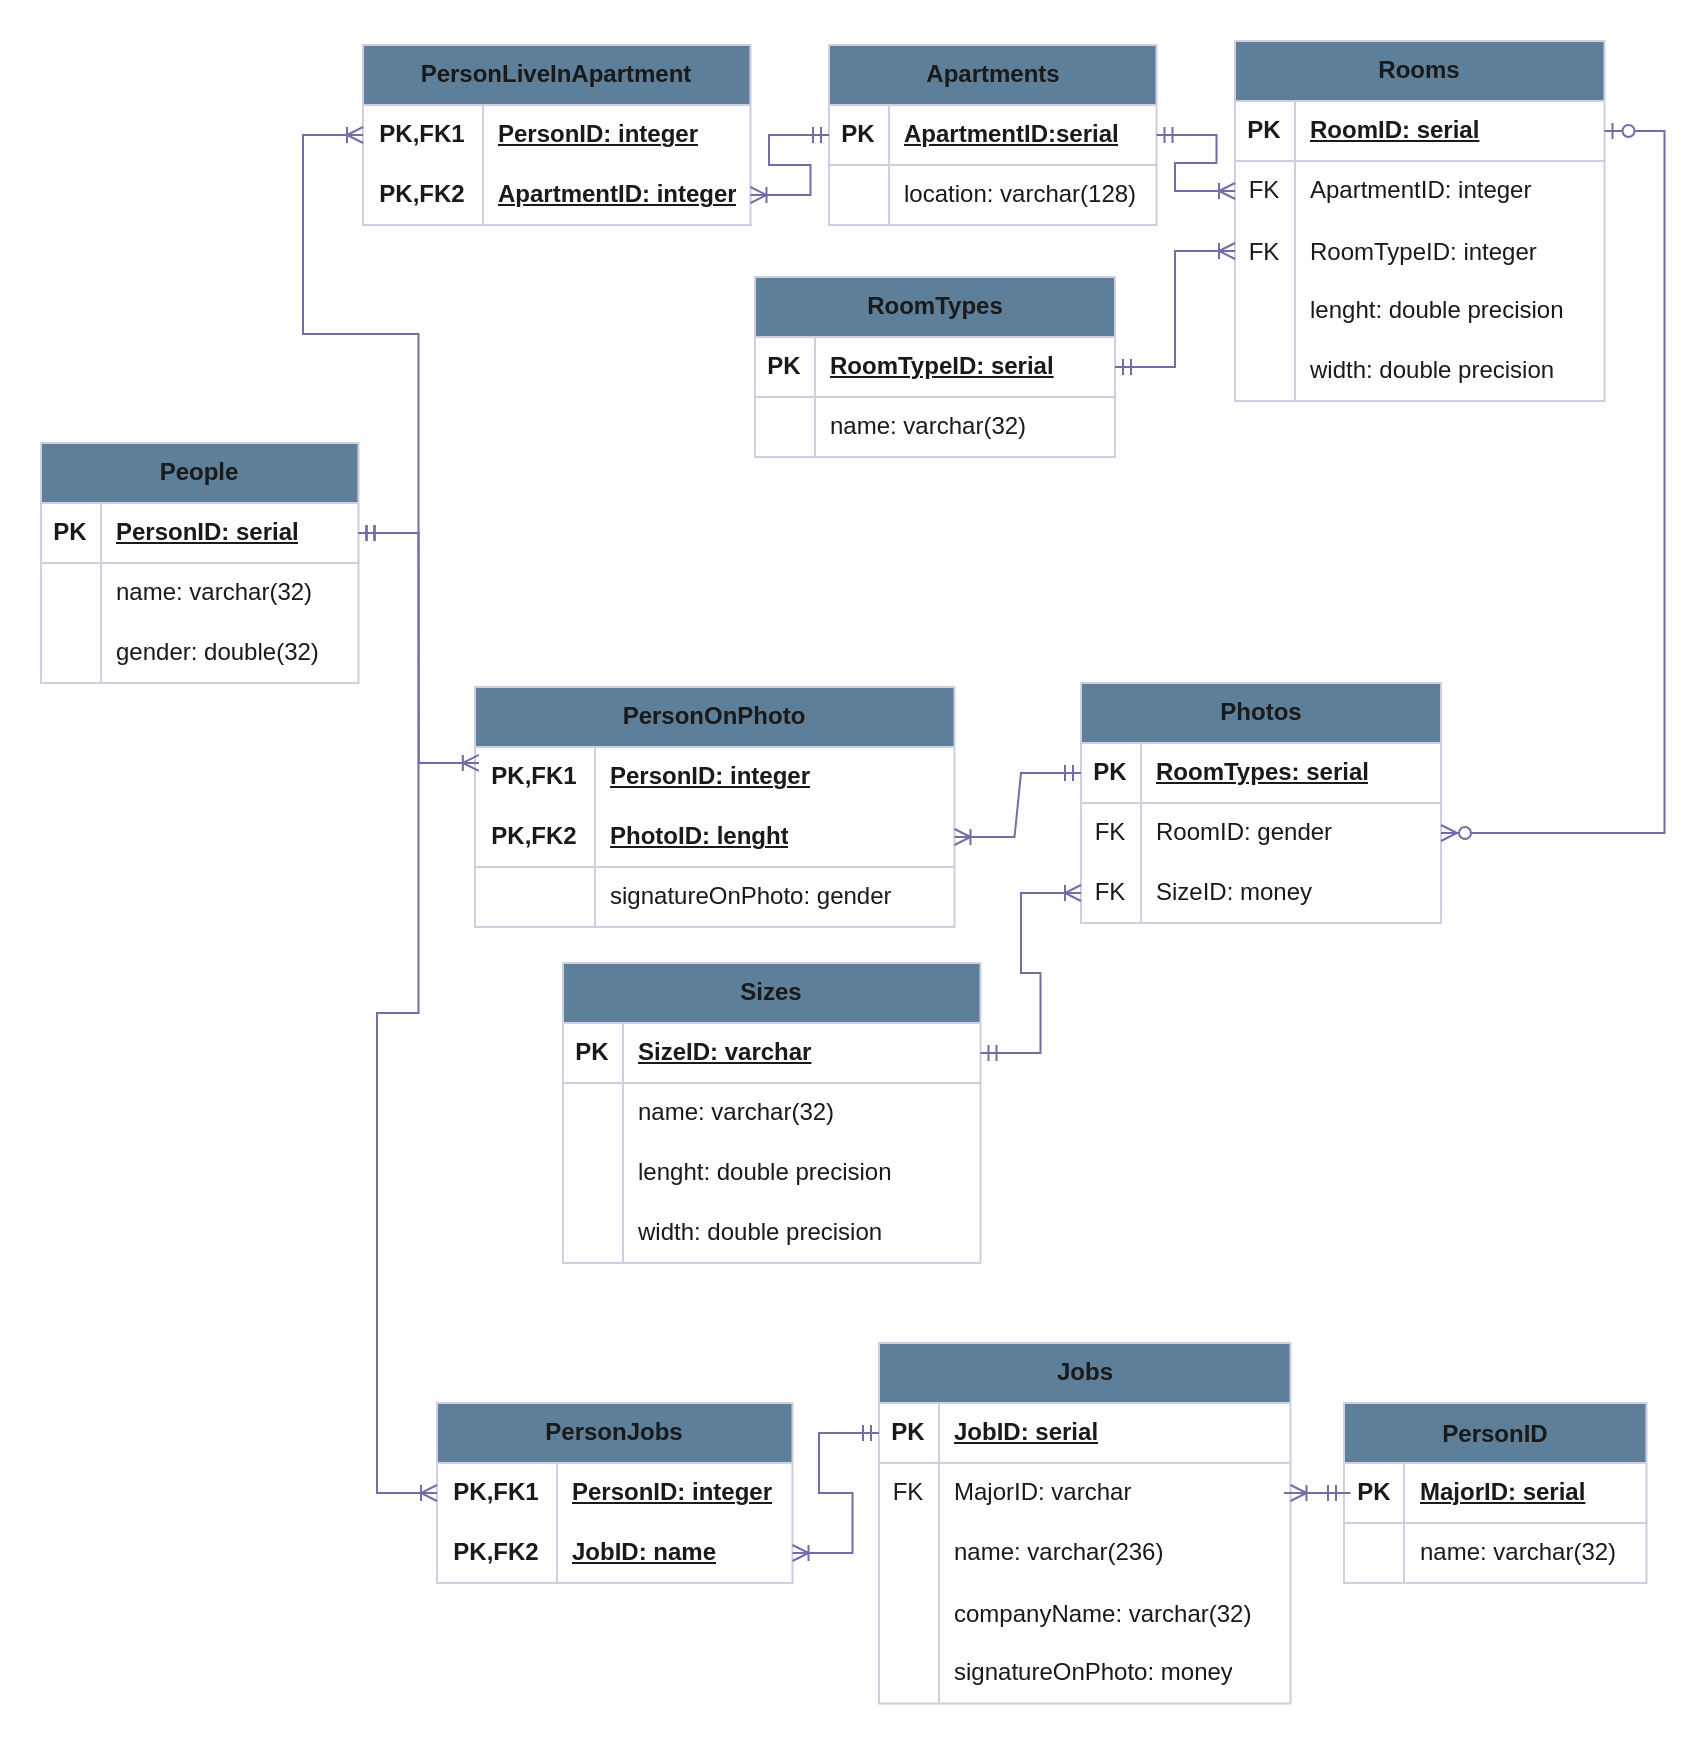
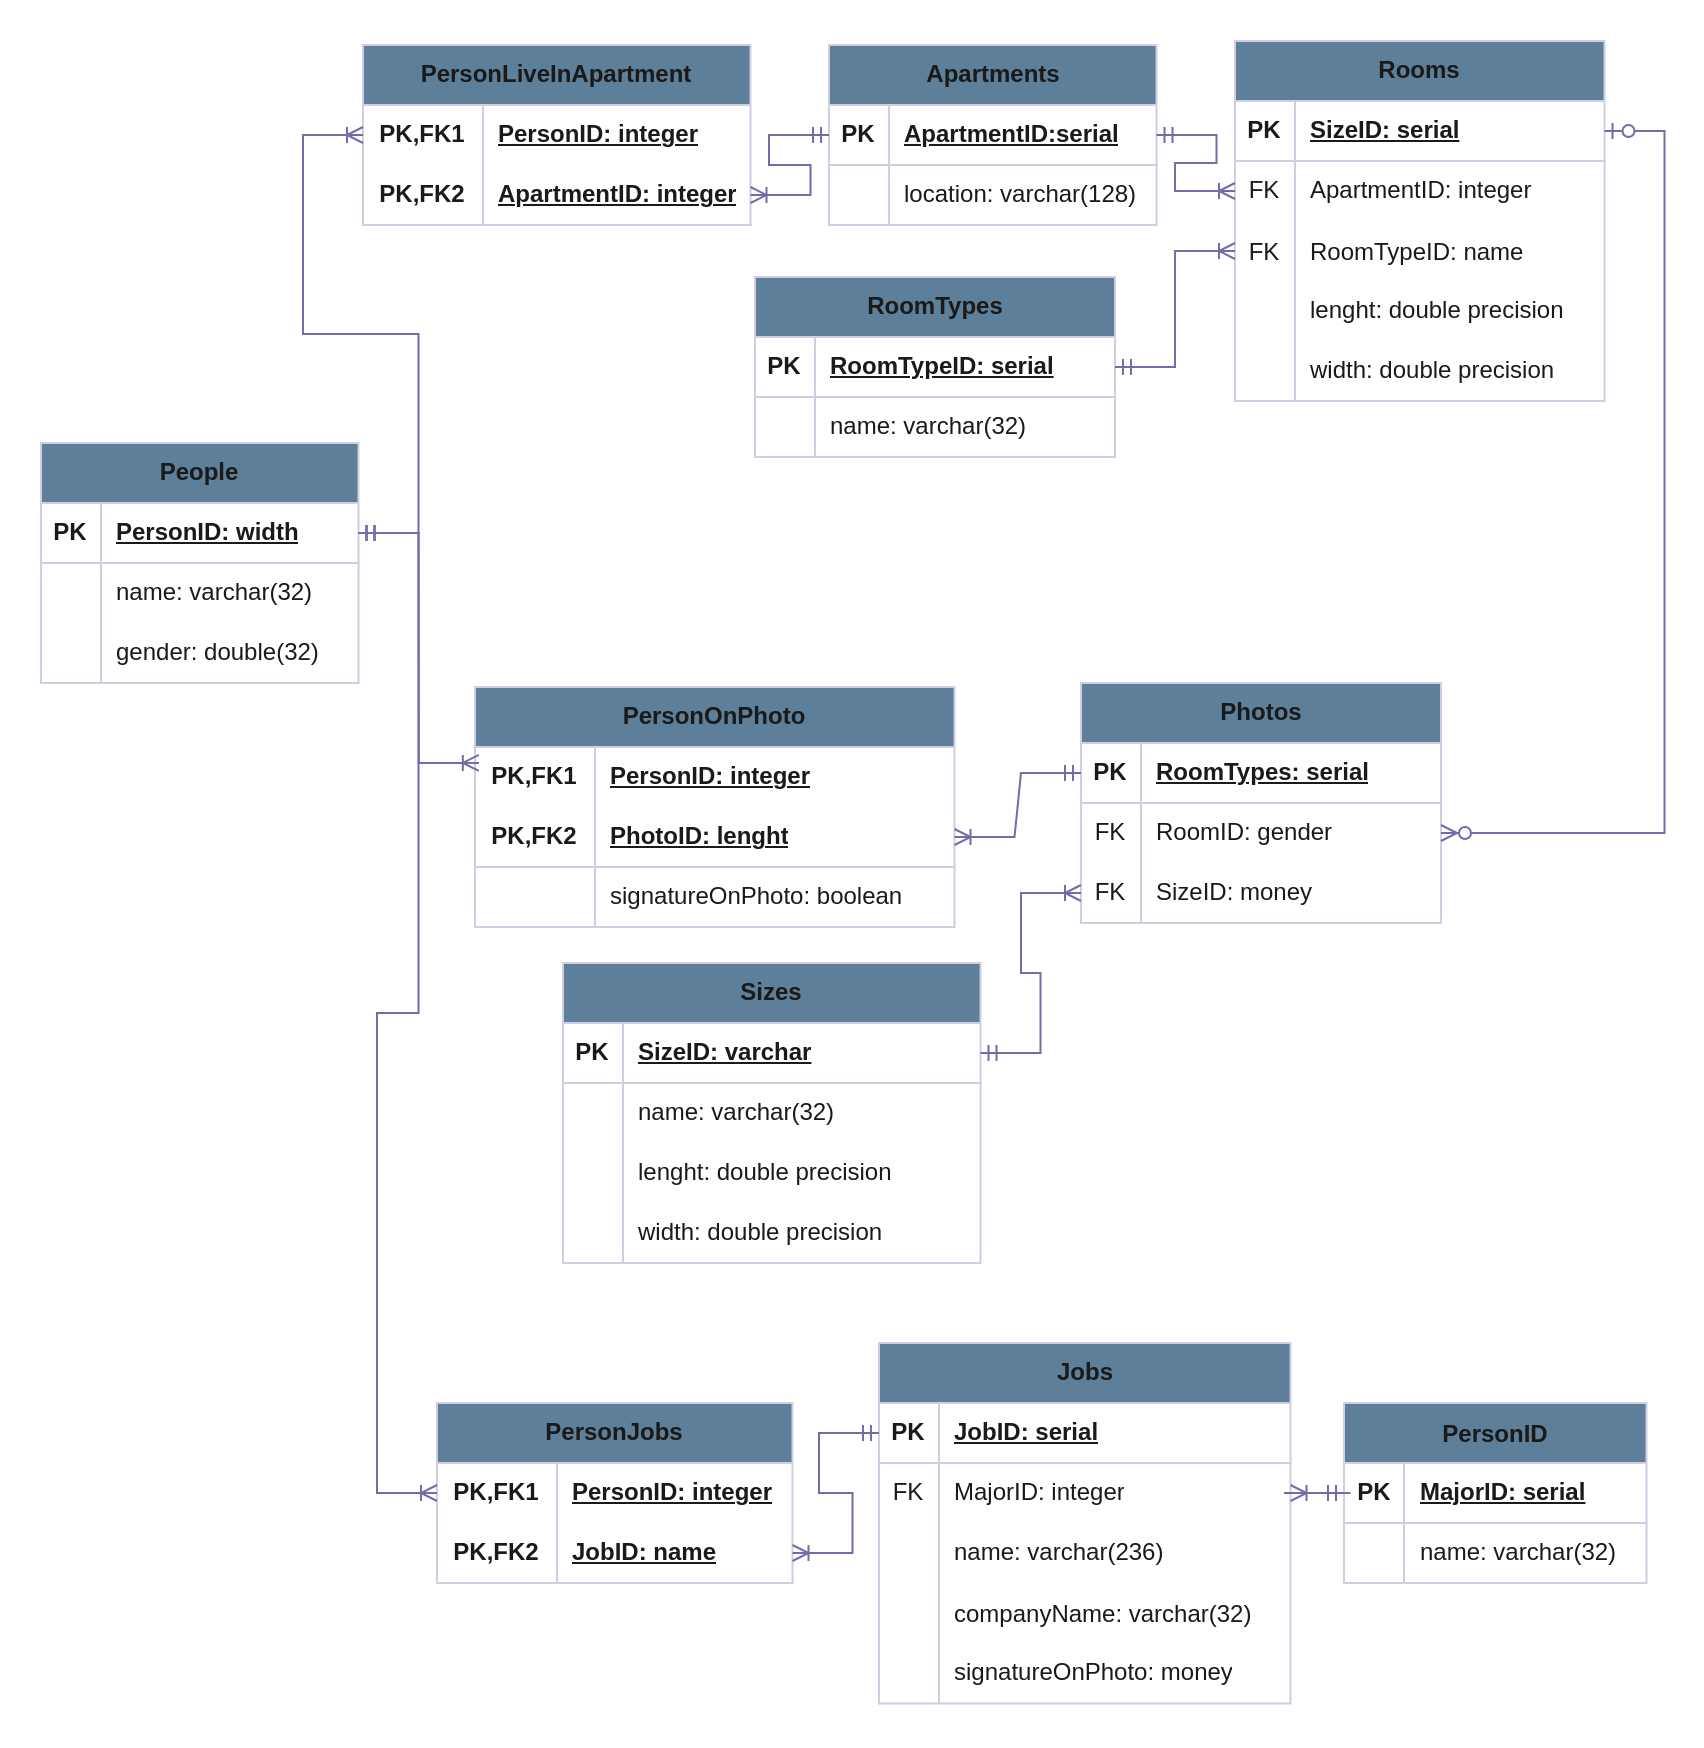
(1396, 131) -> (1393, 131)
(1431, 252) -> (1414, 252)
(212, 533) -> (208, 533)
(766, 897) -> (770, 897)
(1059, 1493) -> (1056, 1493)
